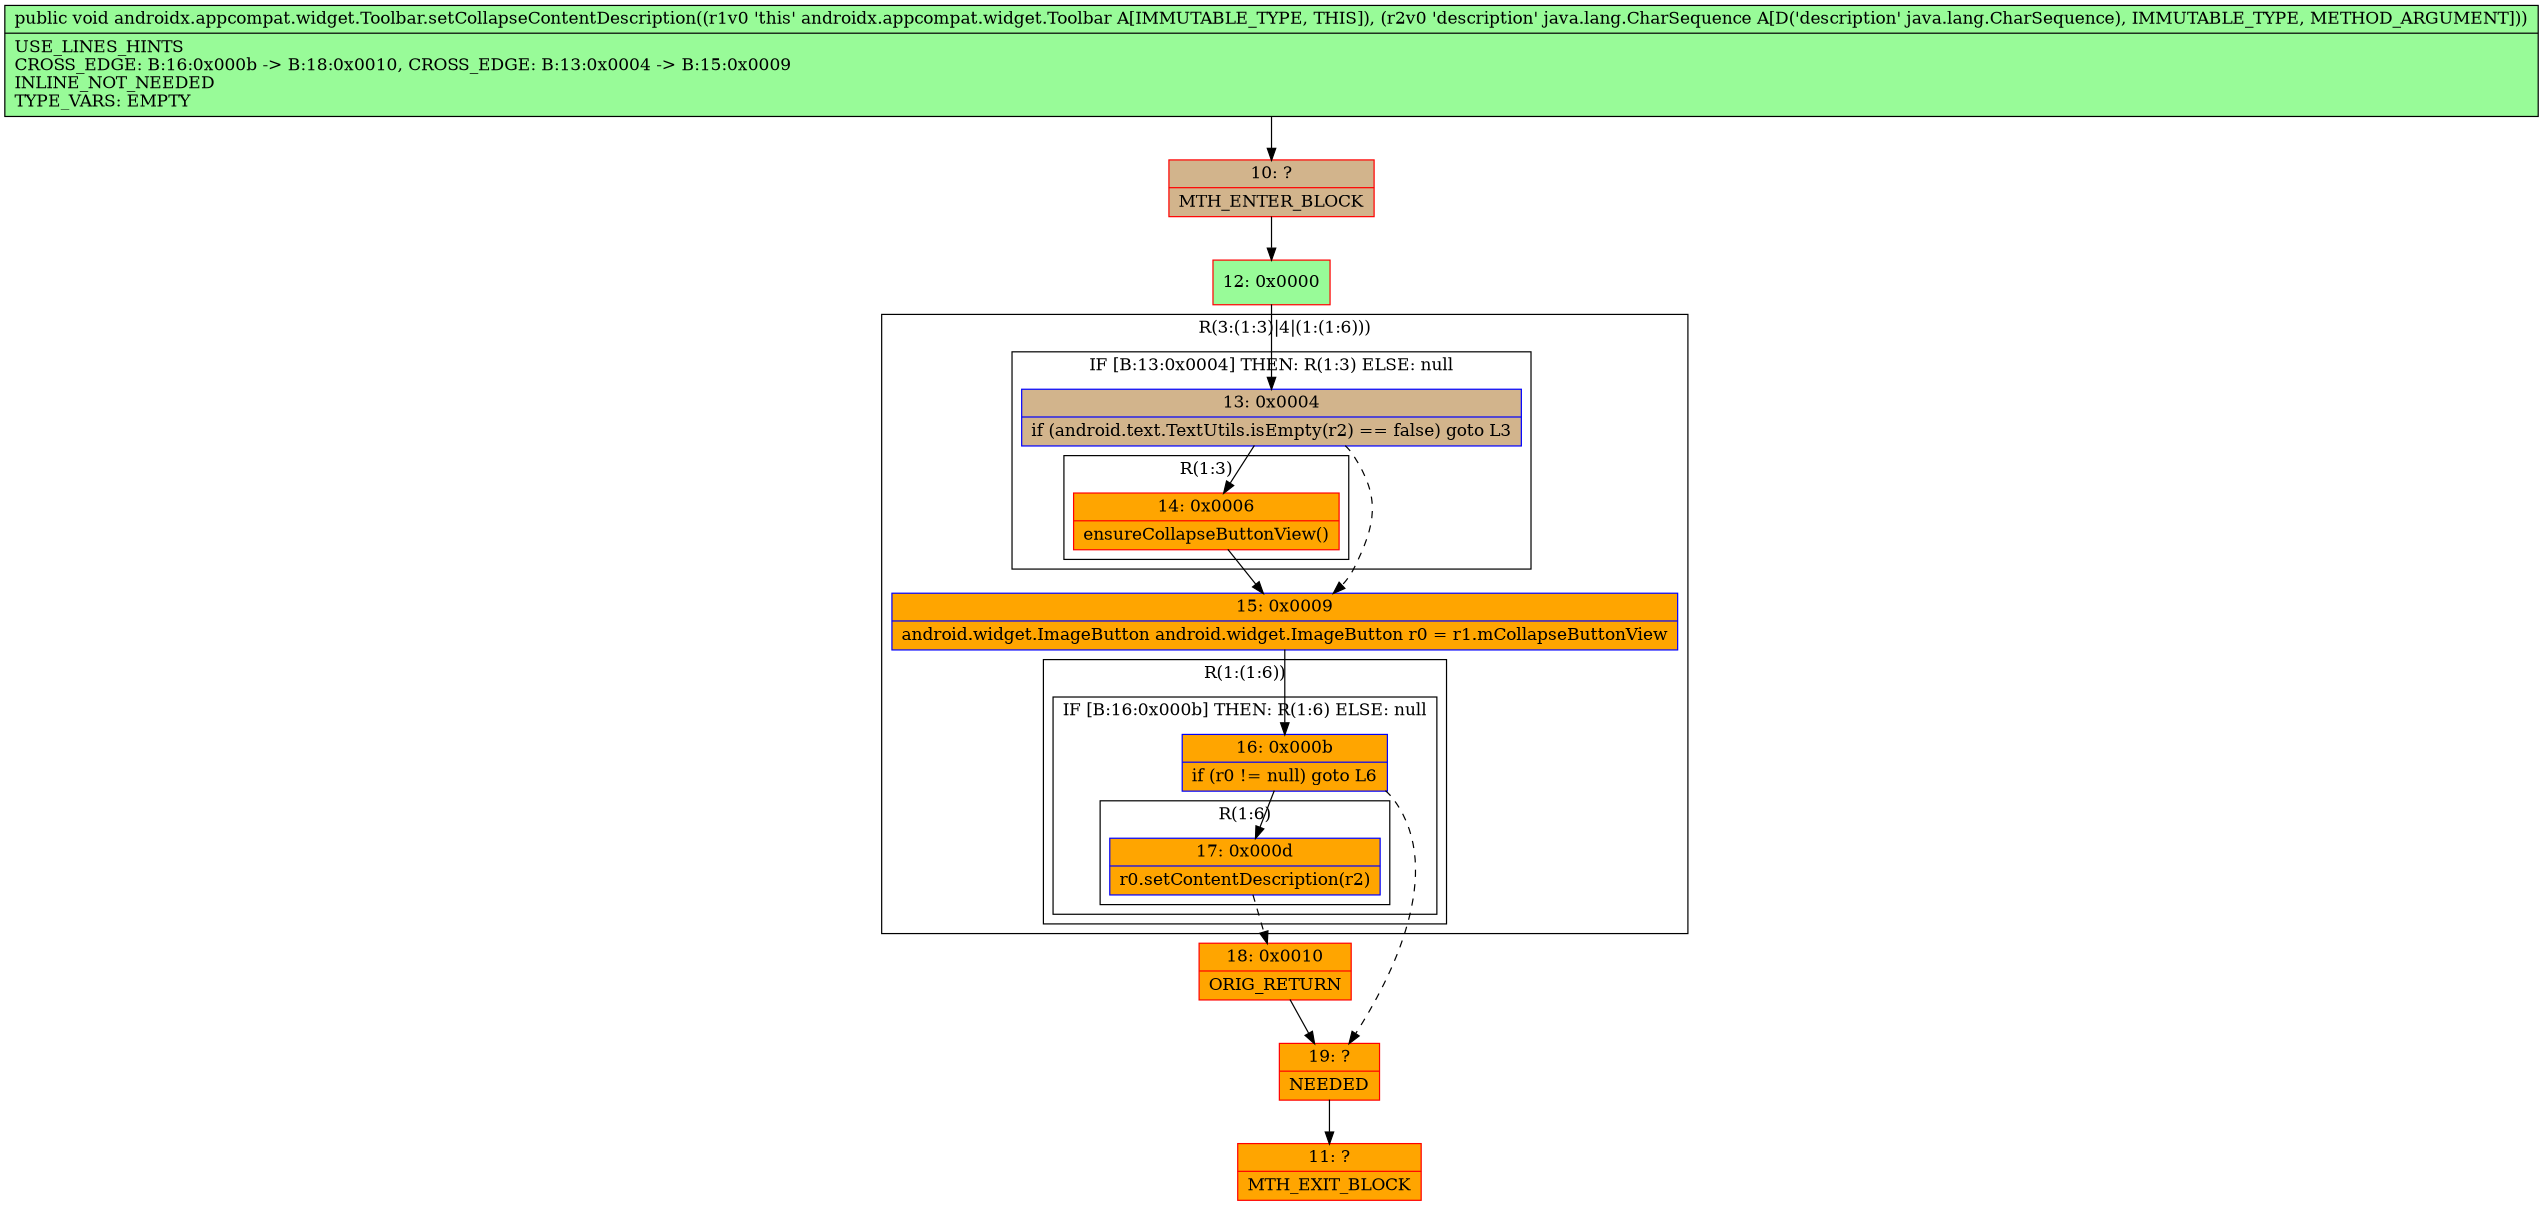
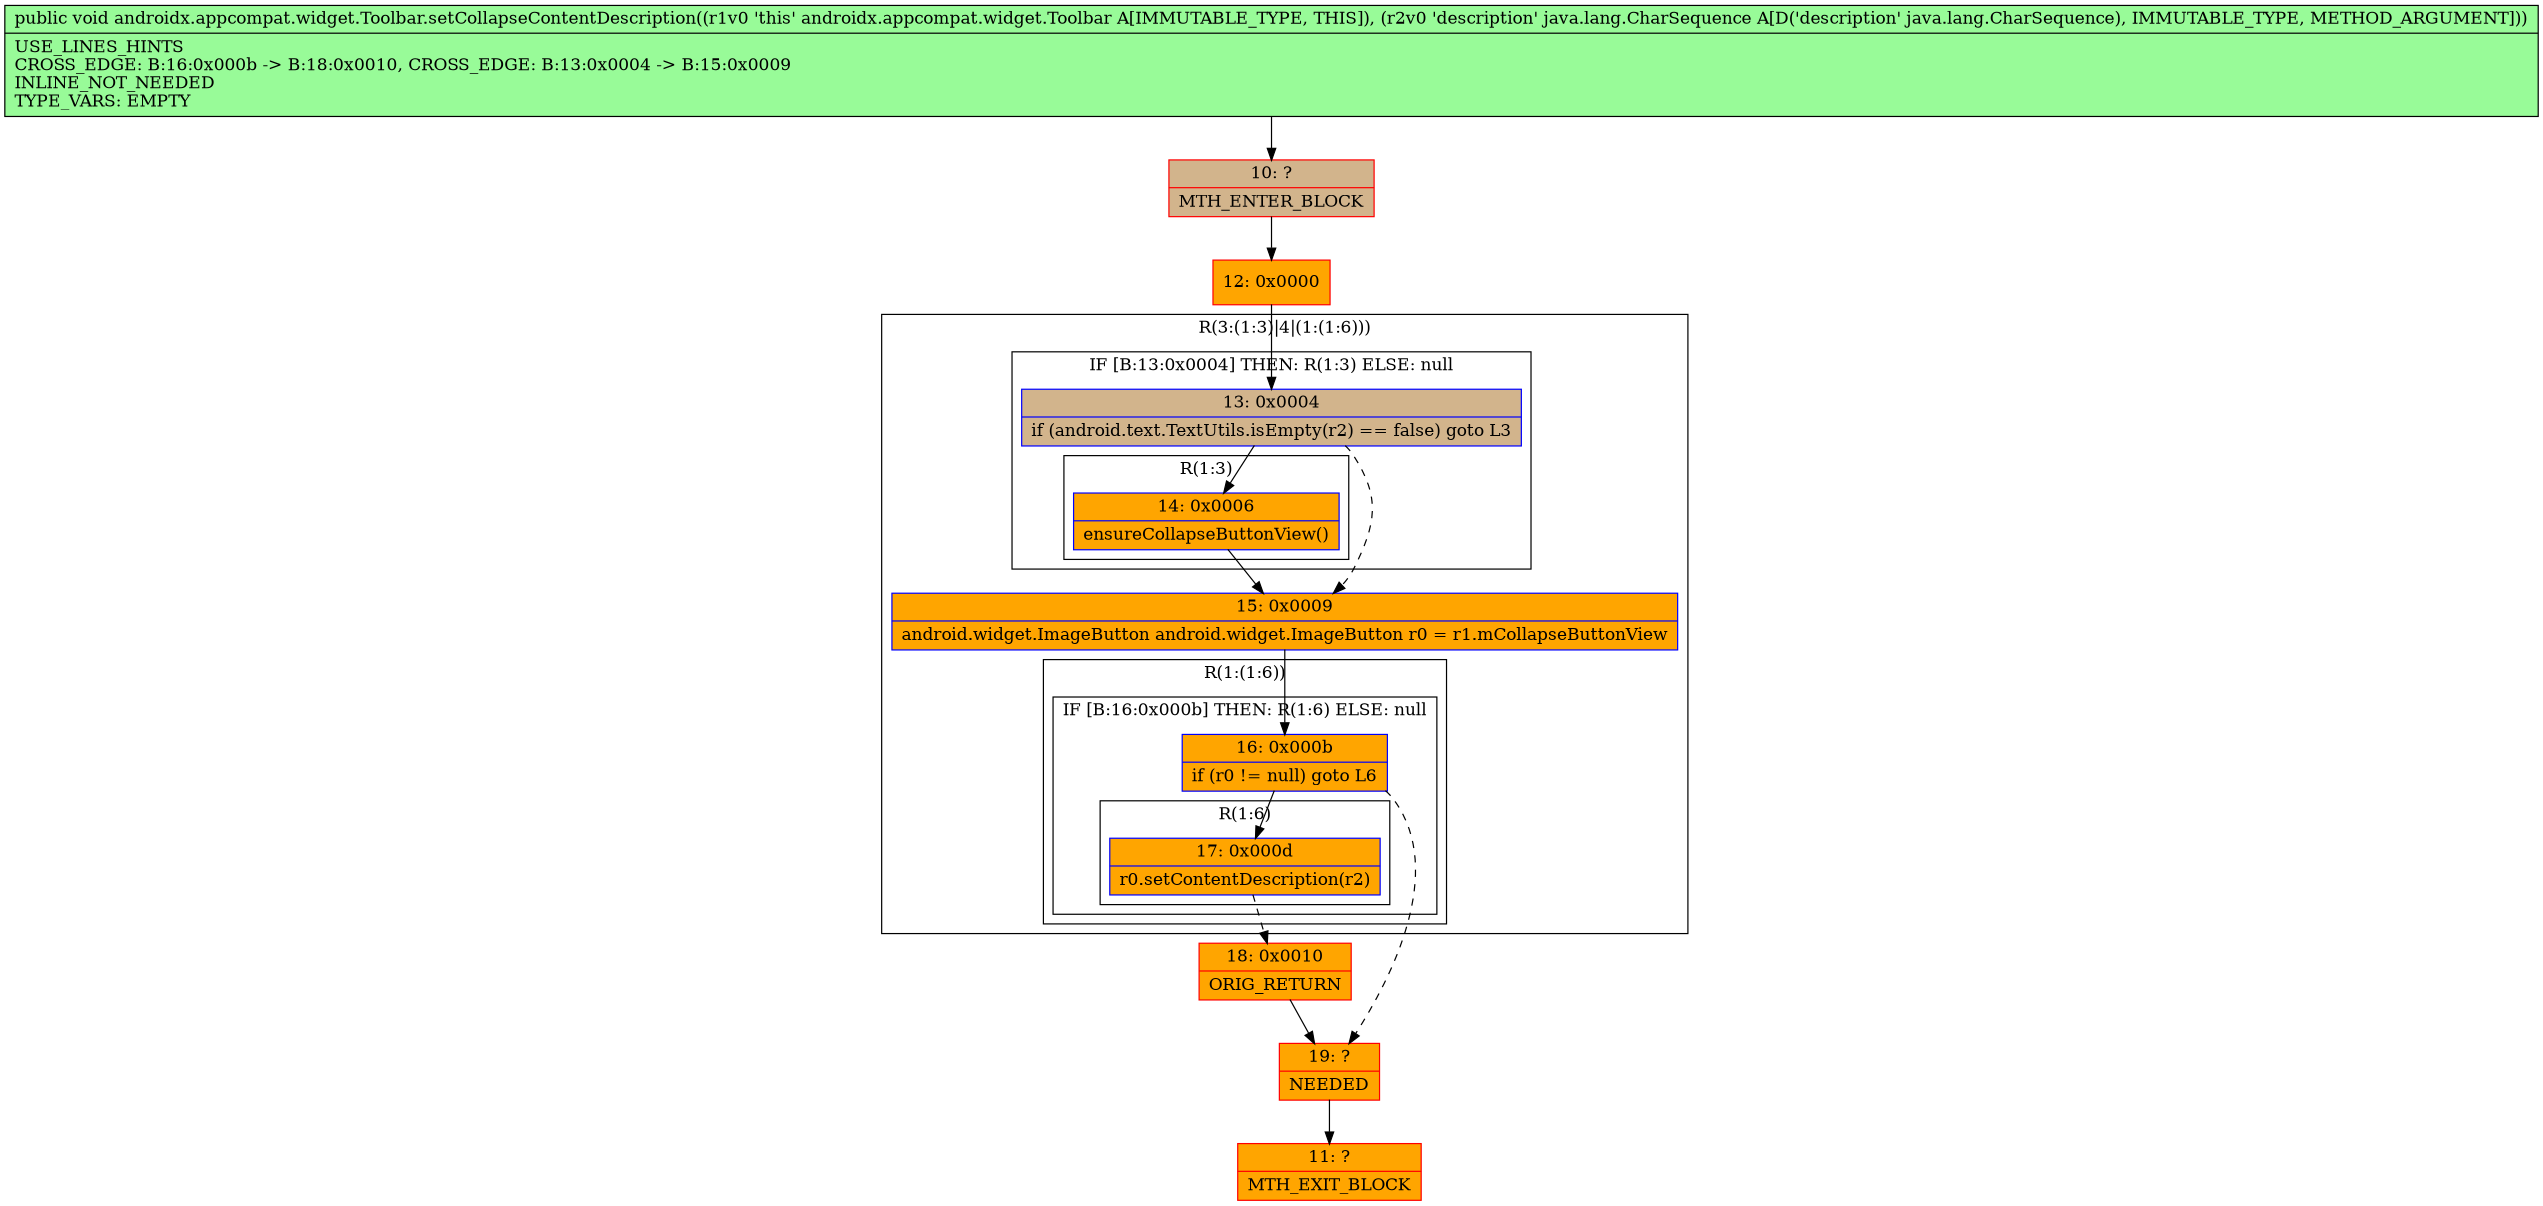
(1272, 282) -> (1272, 282)
(1206, 521) -> (1206, 521)
